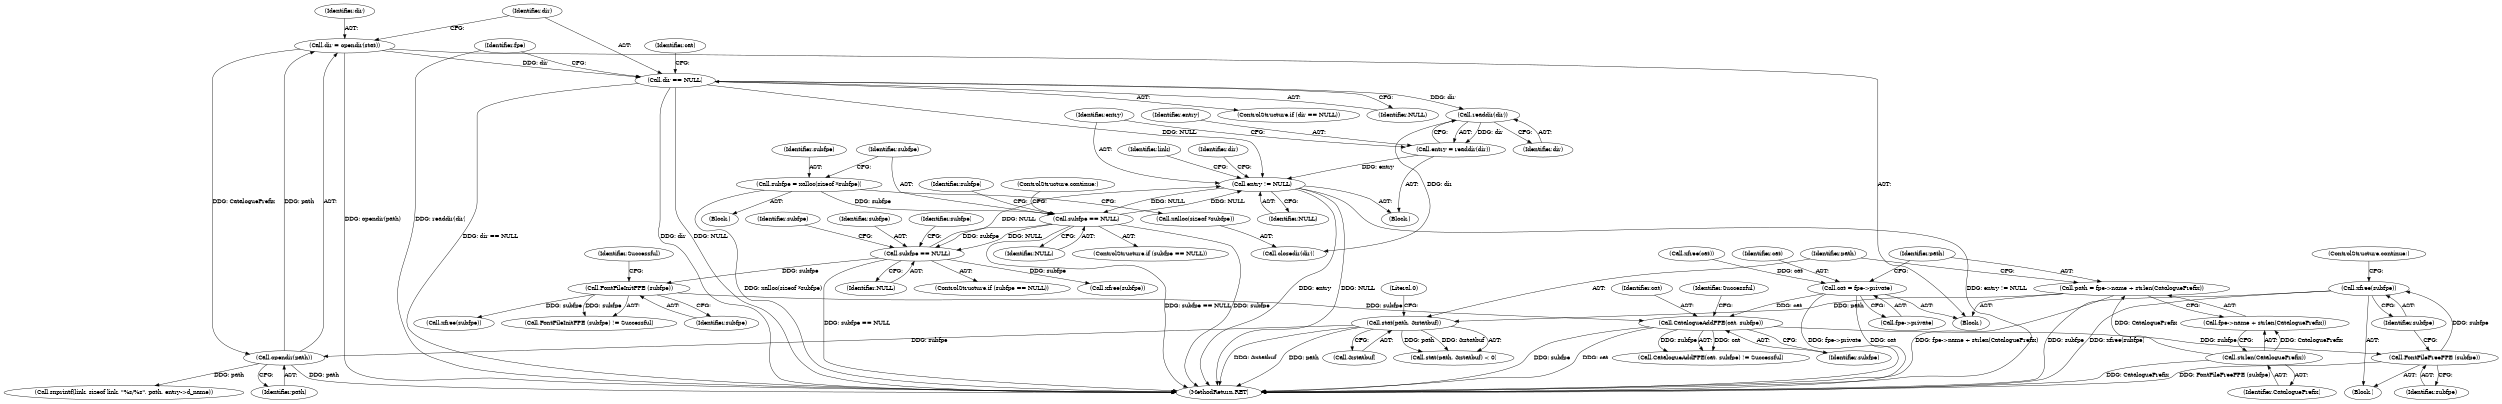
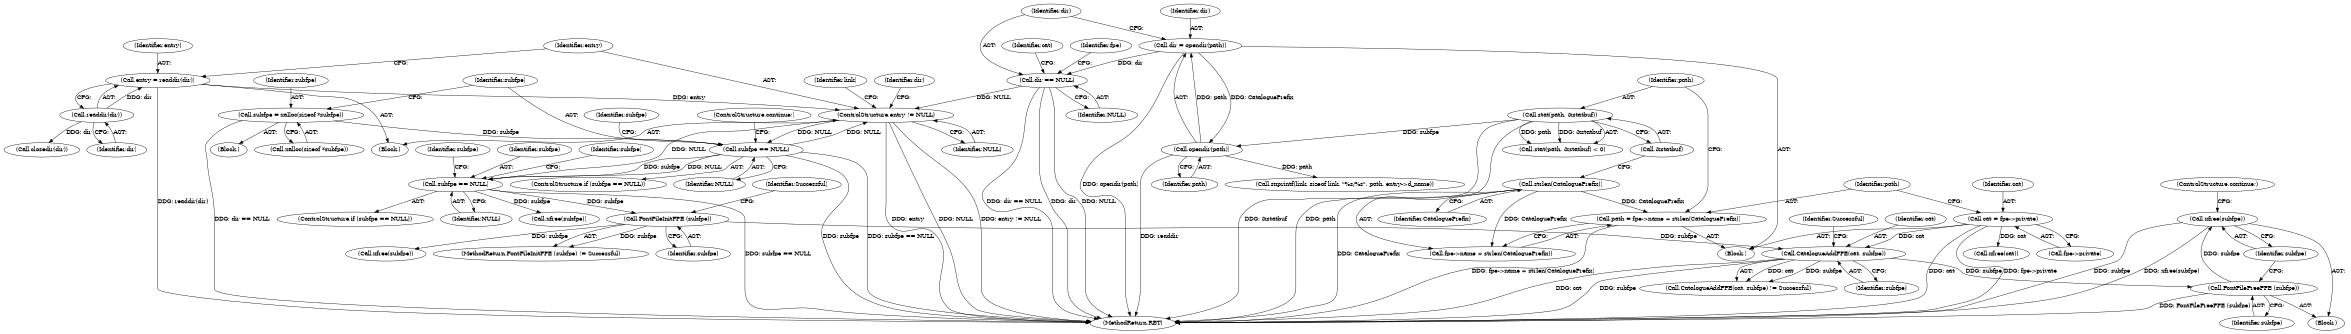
(345, 46) -> (1190, 46)
(1088, 85) -> none
(1289, 115) -> none
(1262, 185) -> (886, 115)
(1247, 234) -> (304, 134)
(1767, 272) -> (2000, 235)
(783, 289) -> (242, 219)
(1404, 289) -> none
(1761, 311) -> none
(589, 323) -> (541, 254)
(2238, 339) -> (1614, 166)
(324, 375) -> (1160, 237)
(2302, 375) -> (1457, 202)
(617, 380) -> (520, 316)
